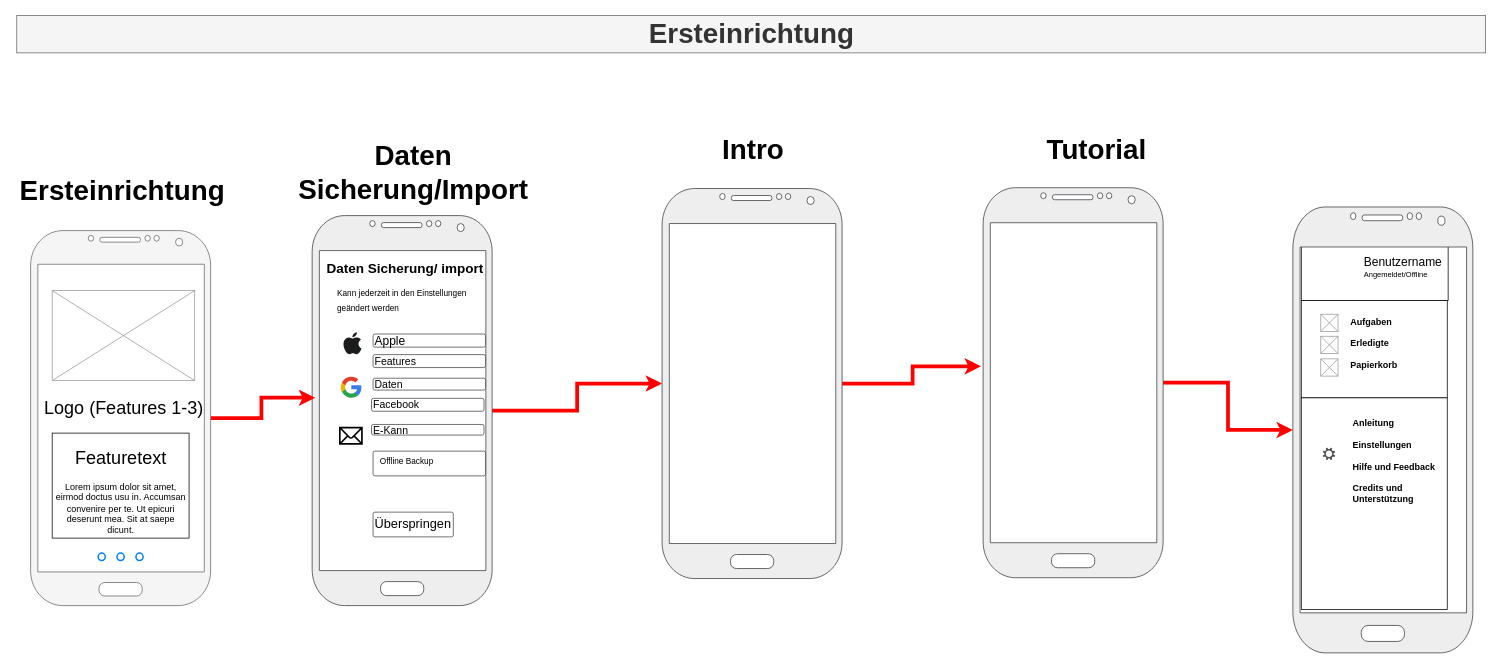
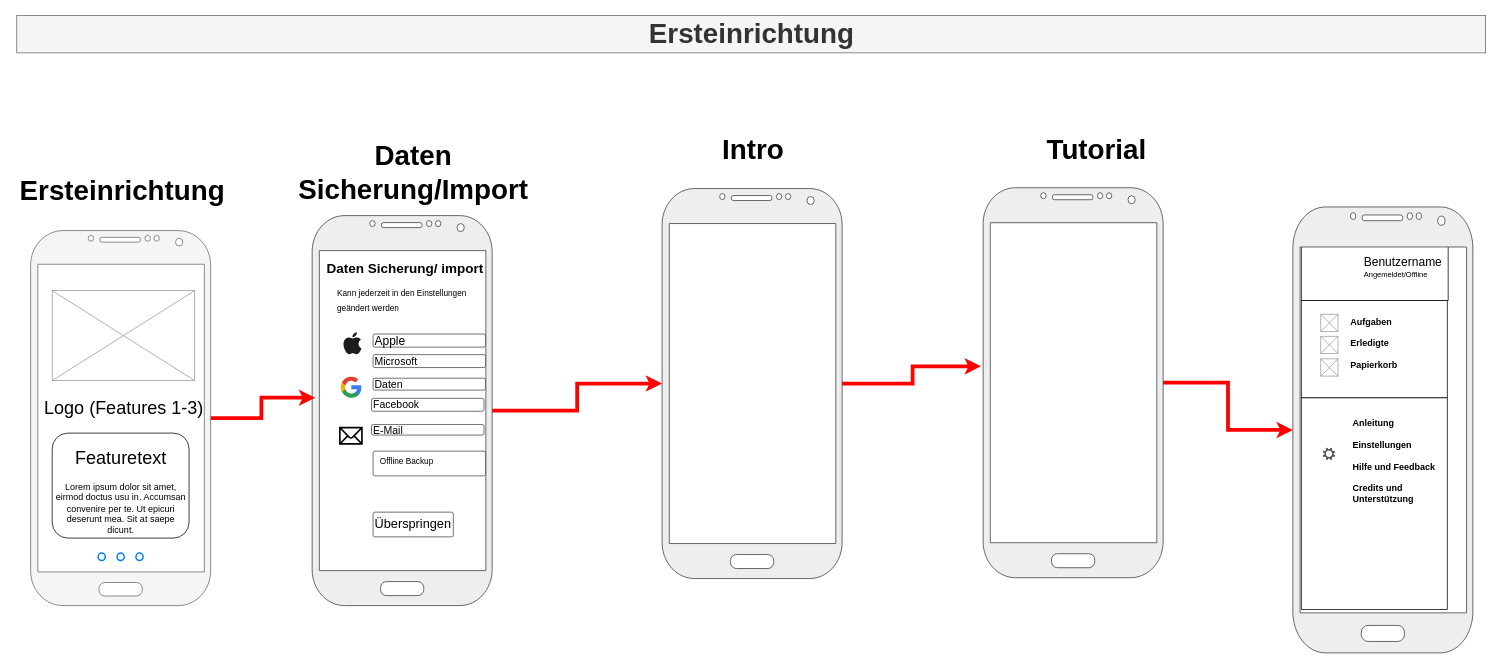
(388, 361) -> (389, 361)
(383, 430) -> (382, 430)
(120, 486) -> (120, 486)
